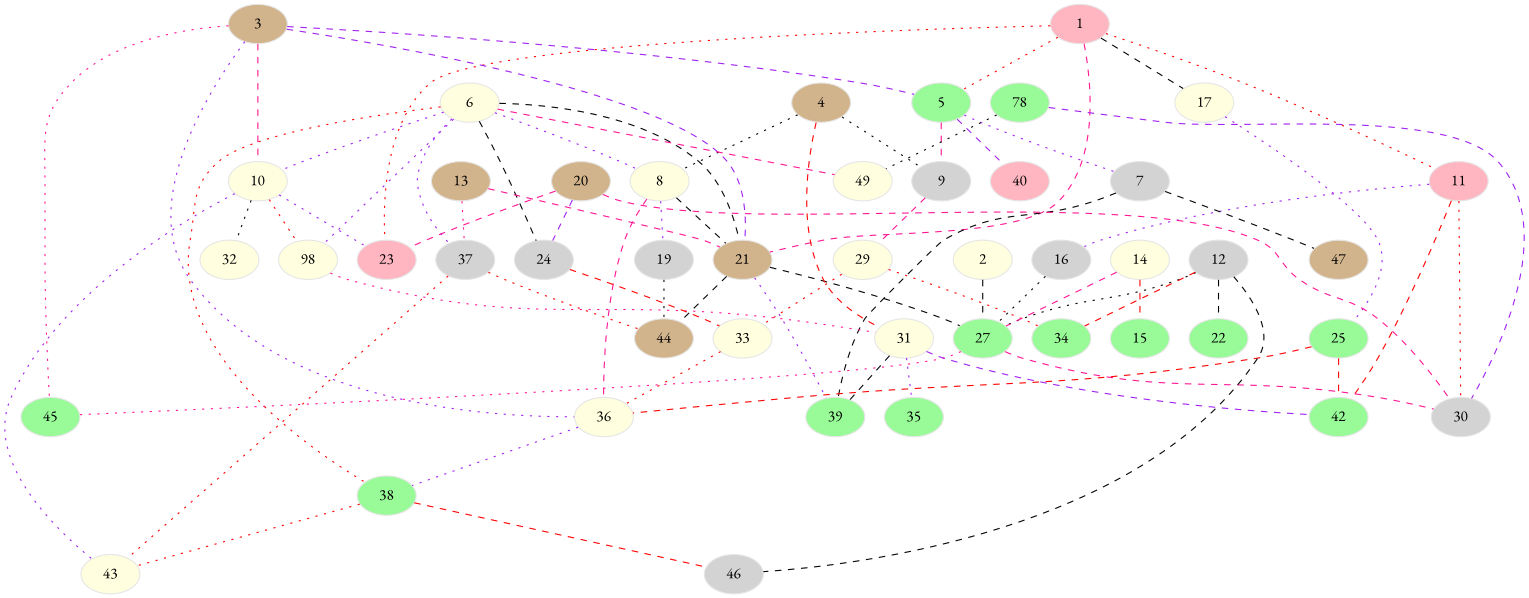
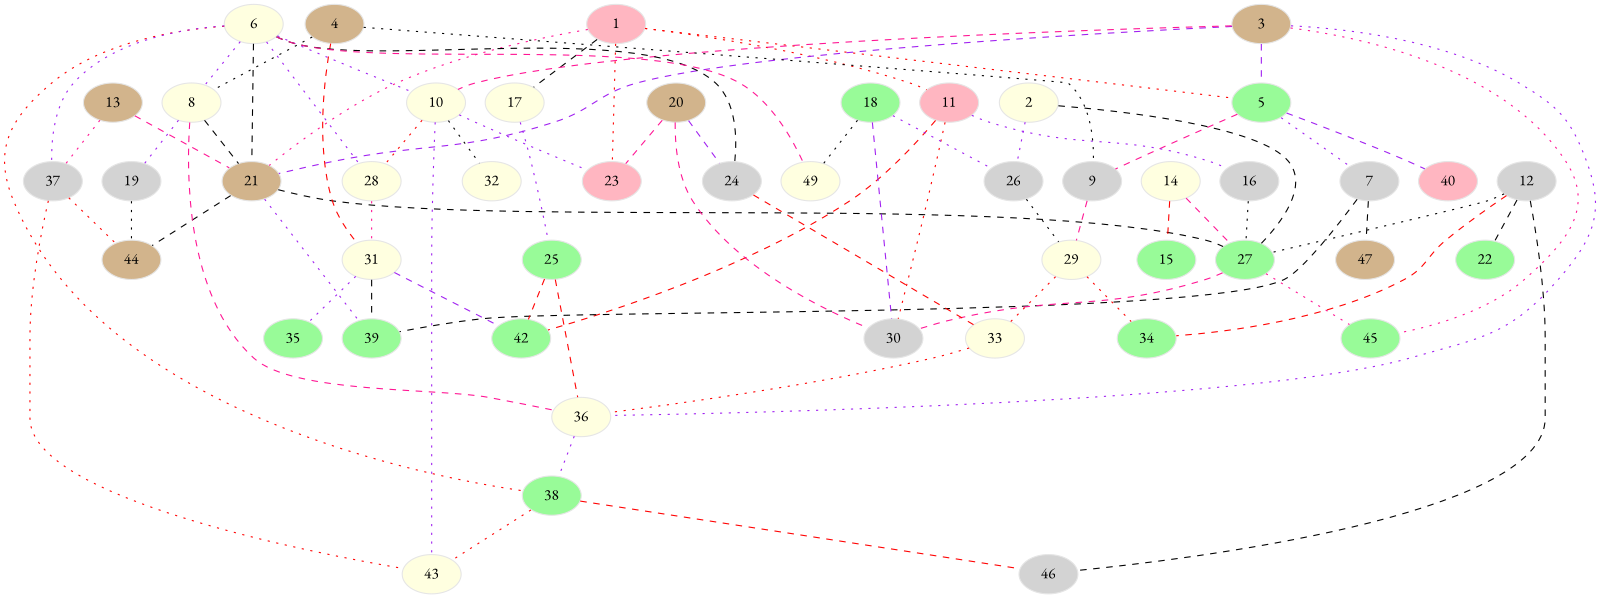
(1020, 103) -> (871, 103)
none -> (1014, 181)
(941, 231) -> (418, 74)
(308, 260) -> (372, 181)
